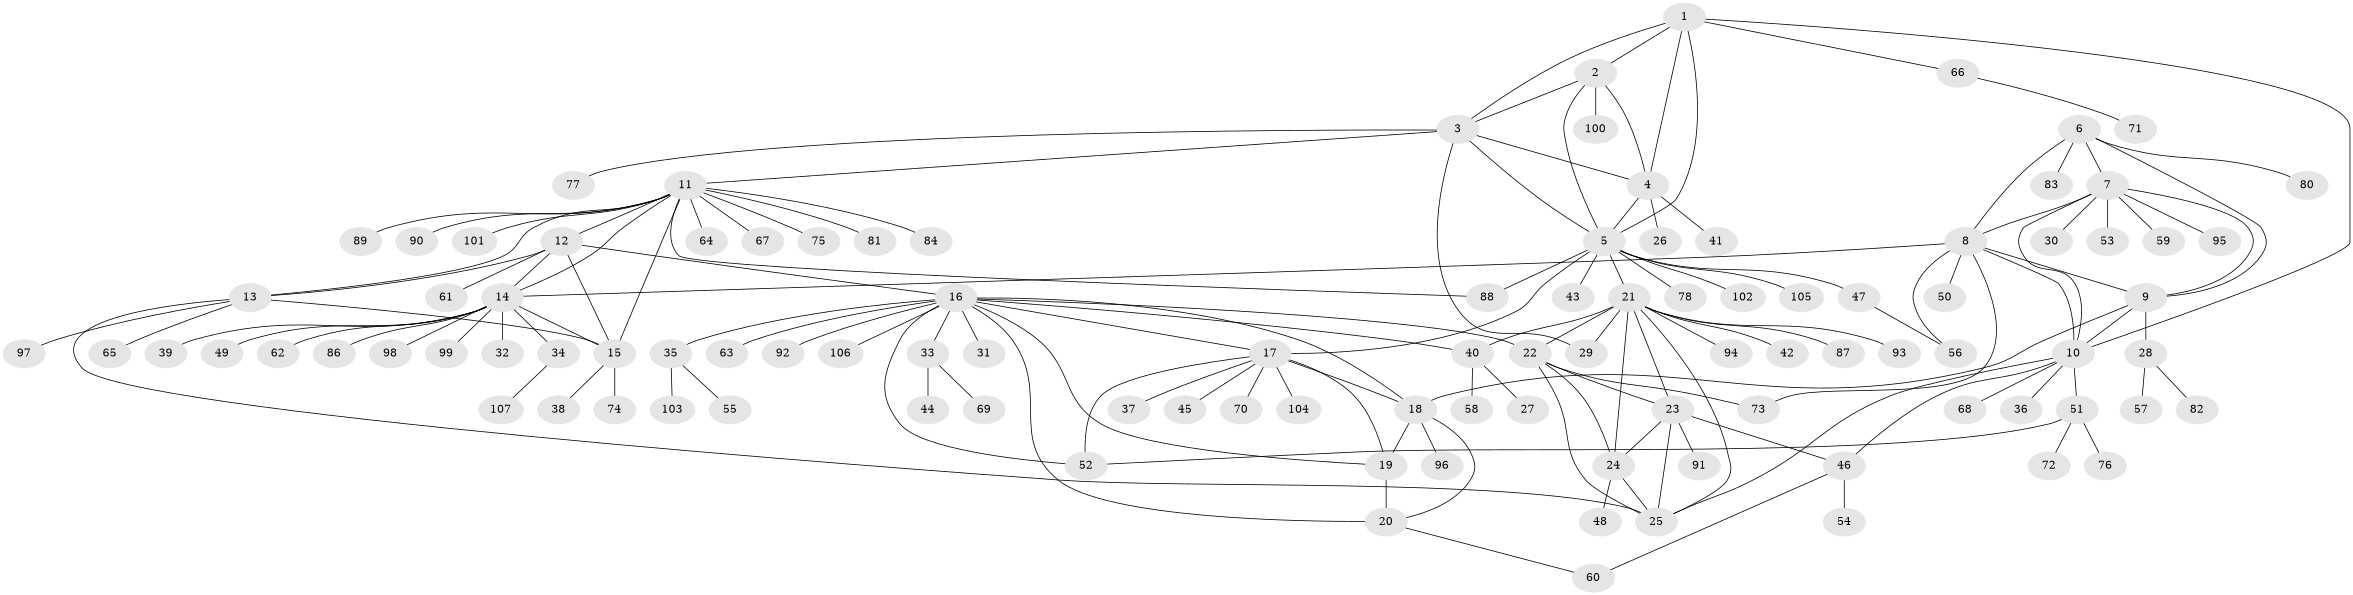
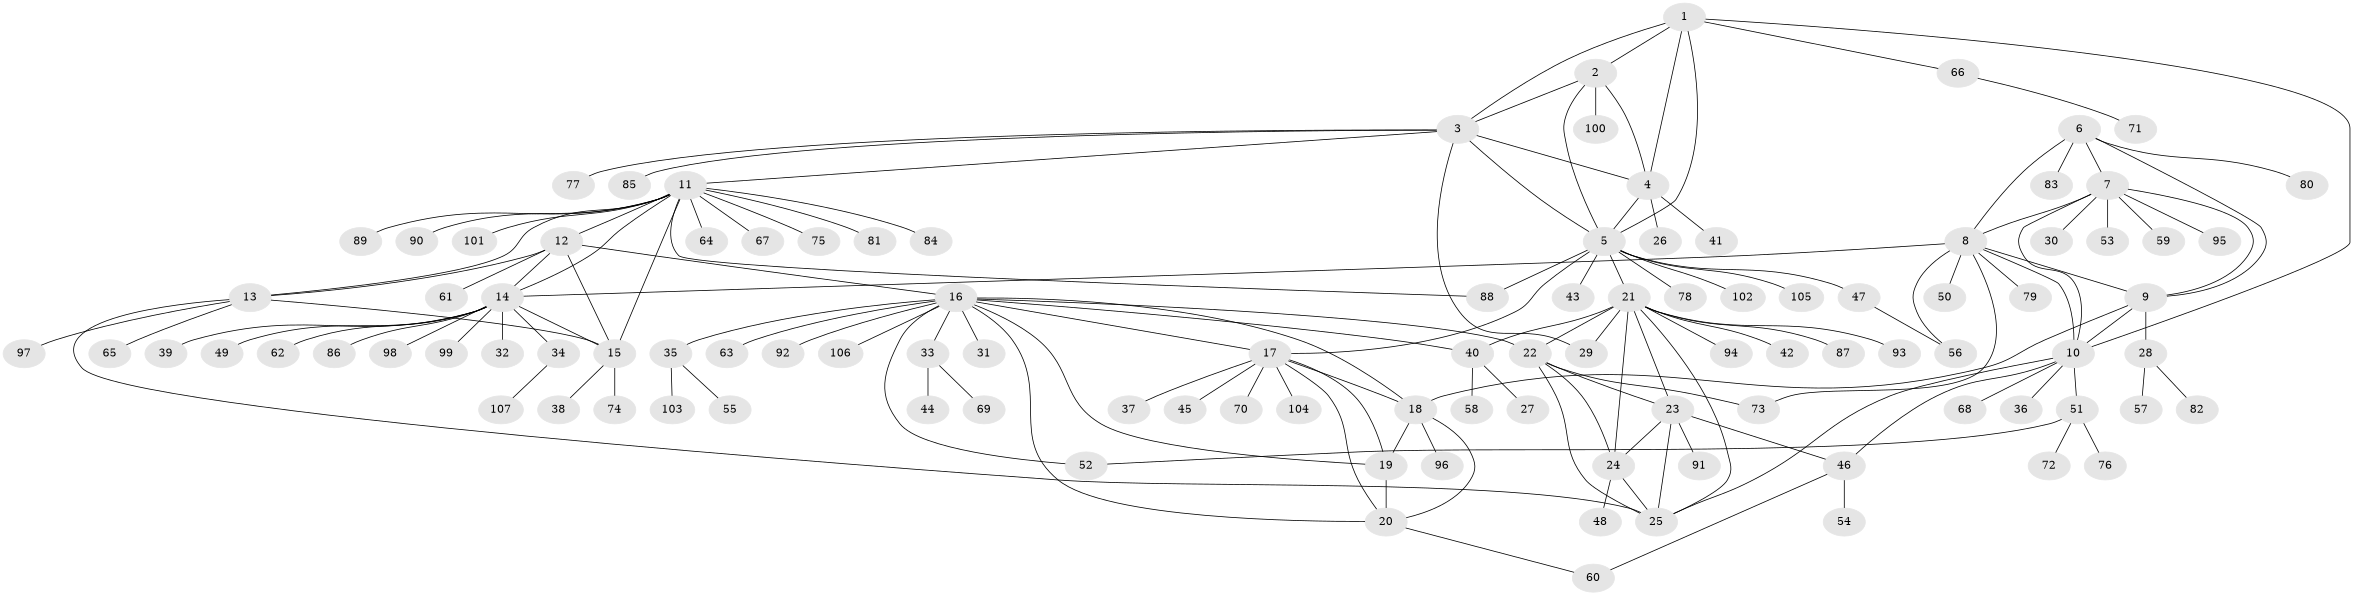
none -> (630, 185)
none -> (2031, 298)
(1144, 376) -> (1344, 427)
